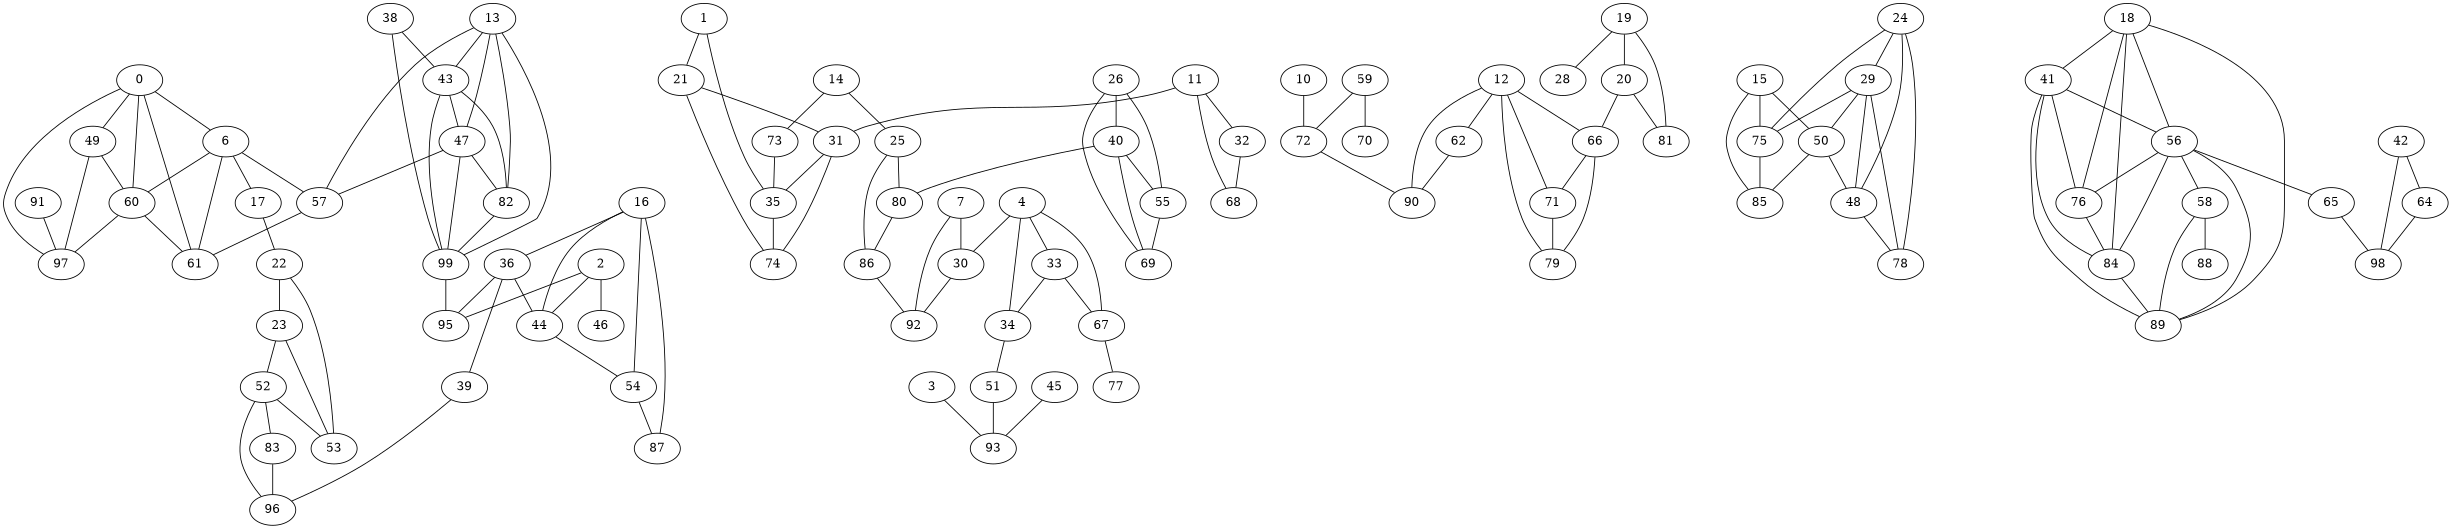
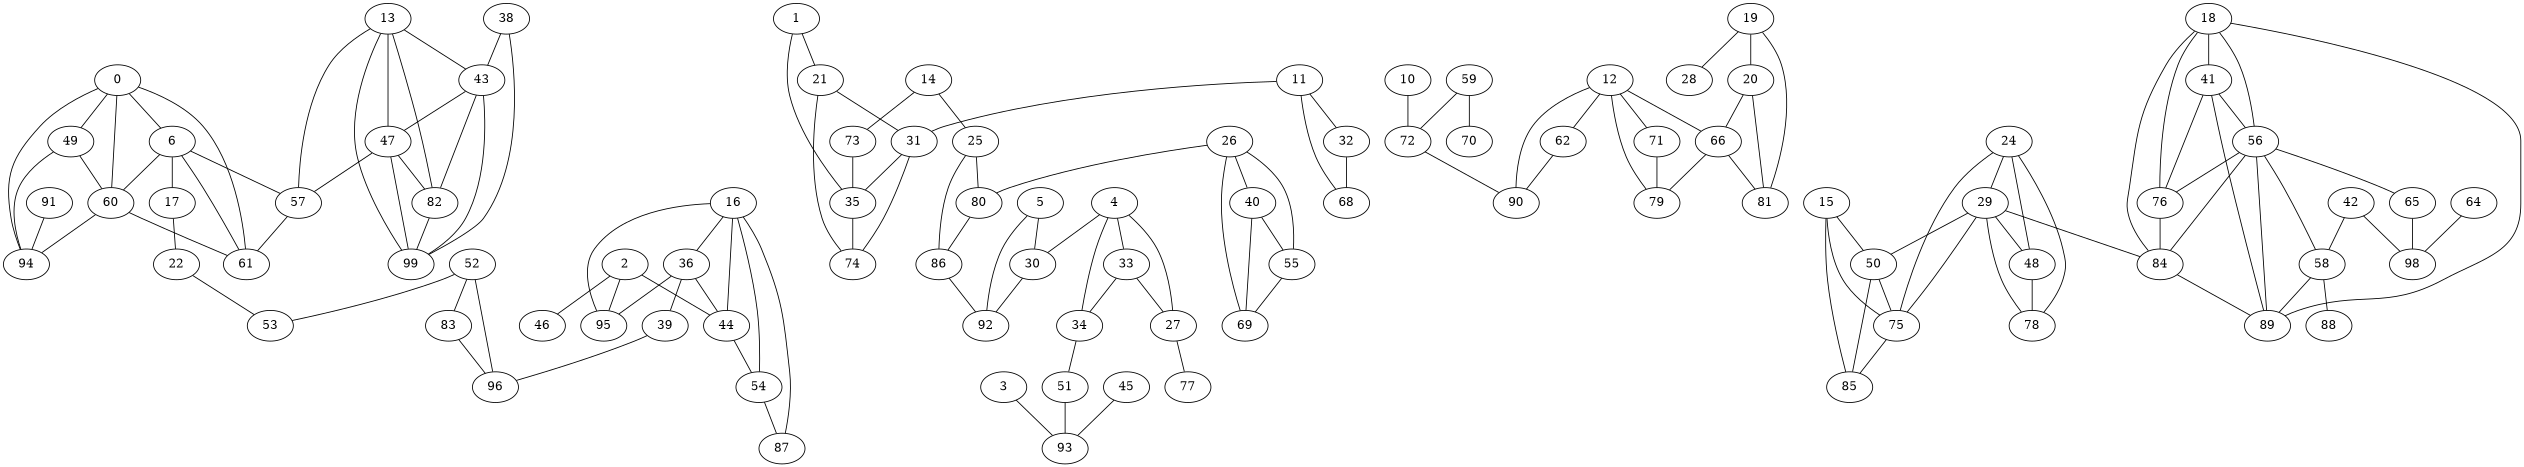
(1004, 166) -> (1101, 164)
(1574, 172) -> (1742, 172)
(1838, 172) -> (1885, 295)
(2413, 172) -> (2337, 233)
(2038, 187) -> (2073, 234)
(961, 203) -> (1040, 203)
(61, 264) -> (26, 264)
(446, 295) -> (618, 228)
(280, 326) -> none
(1102, 326) -> (1173, 326)
